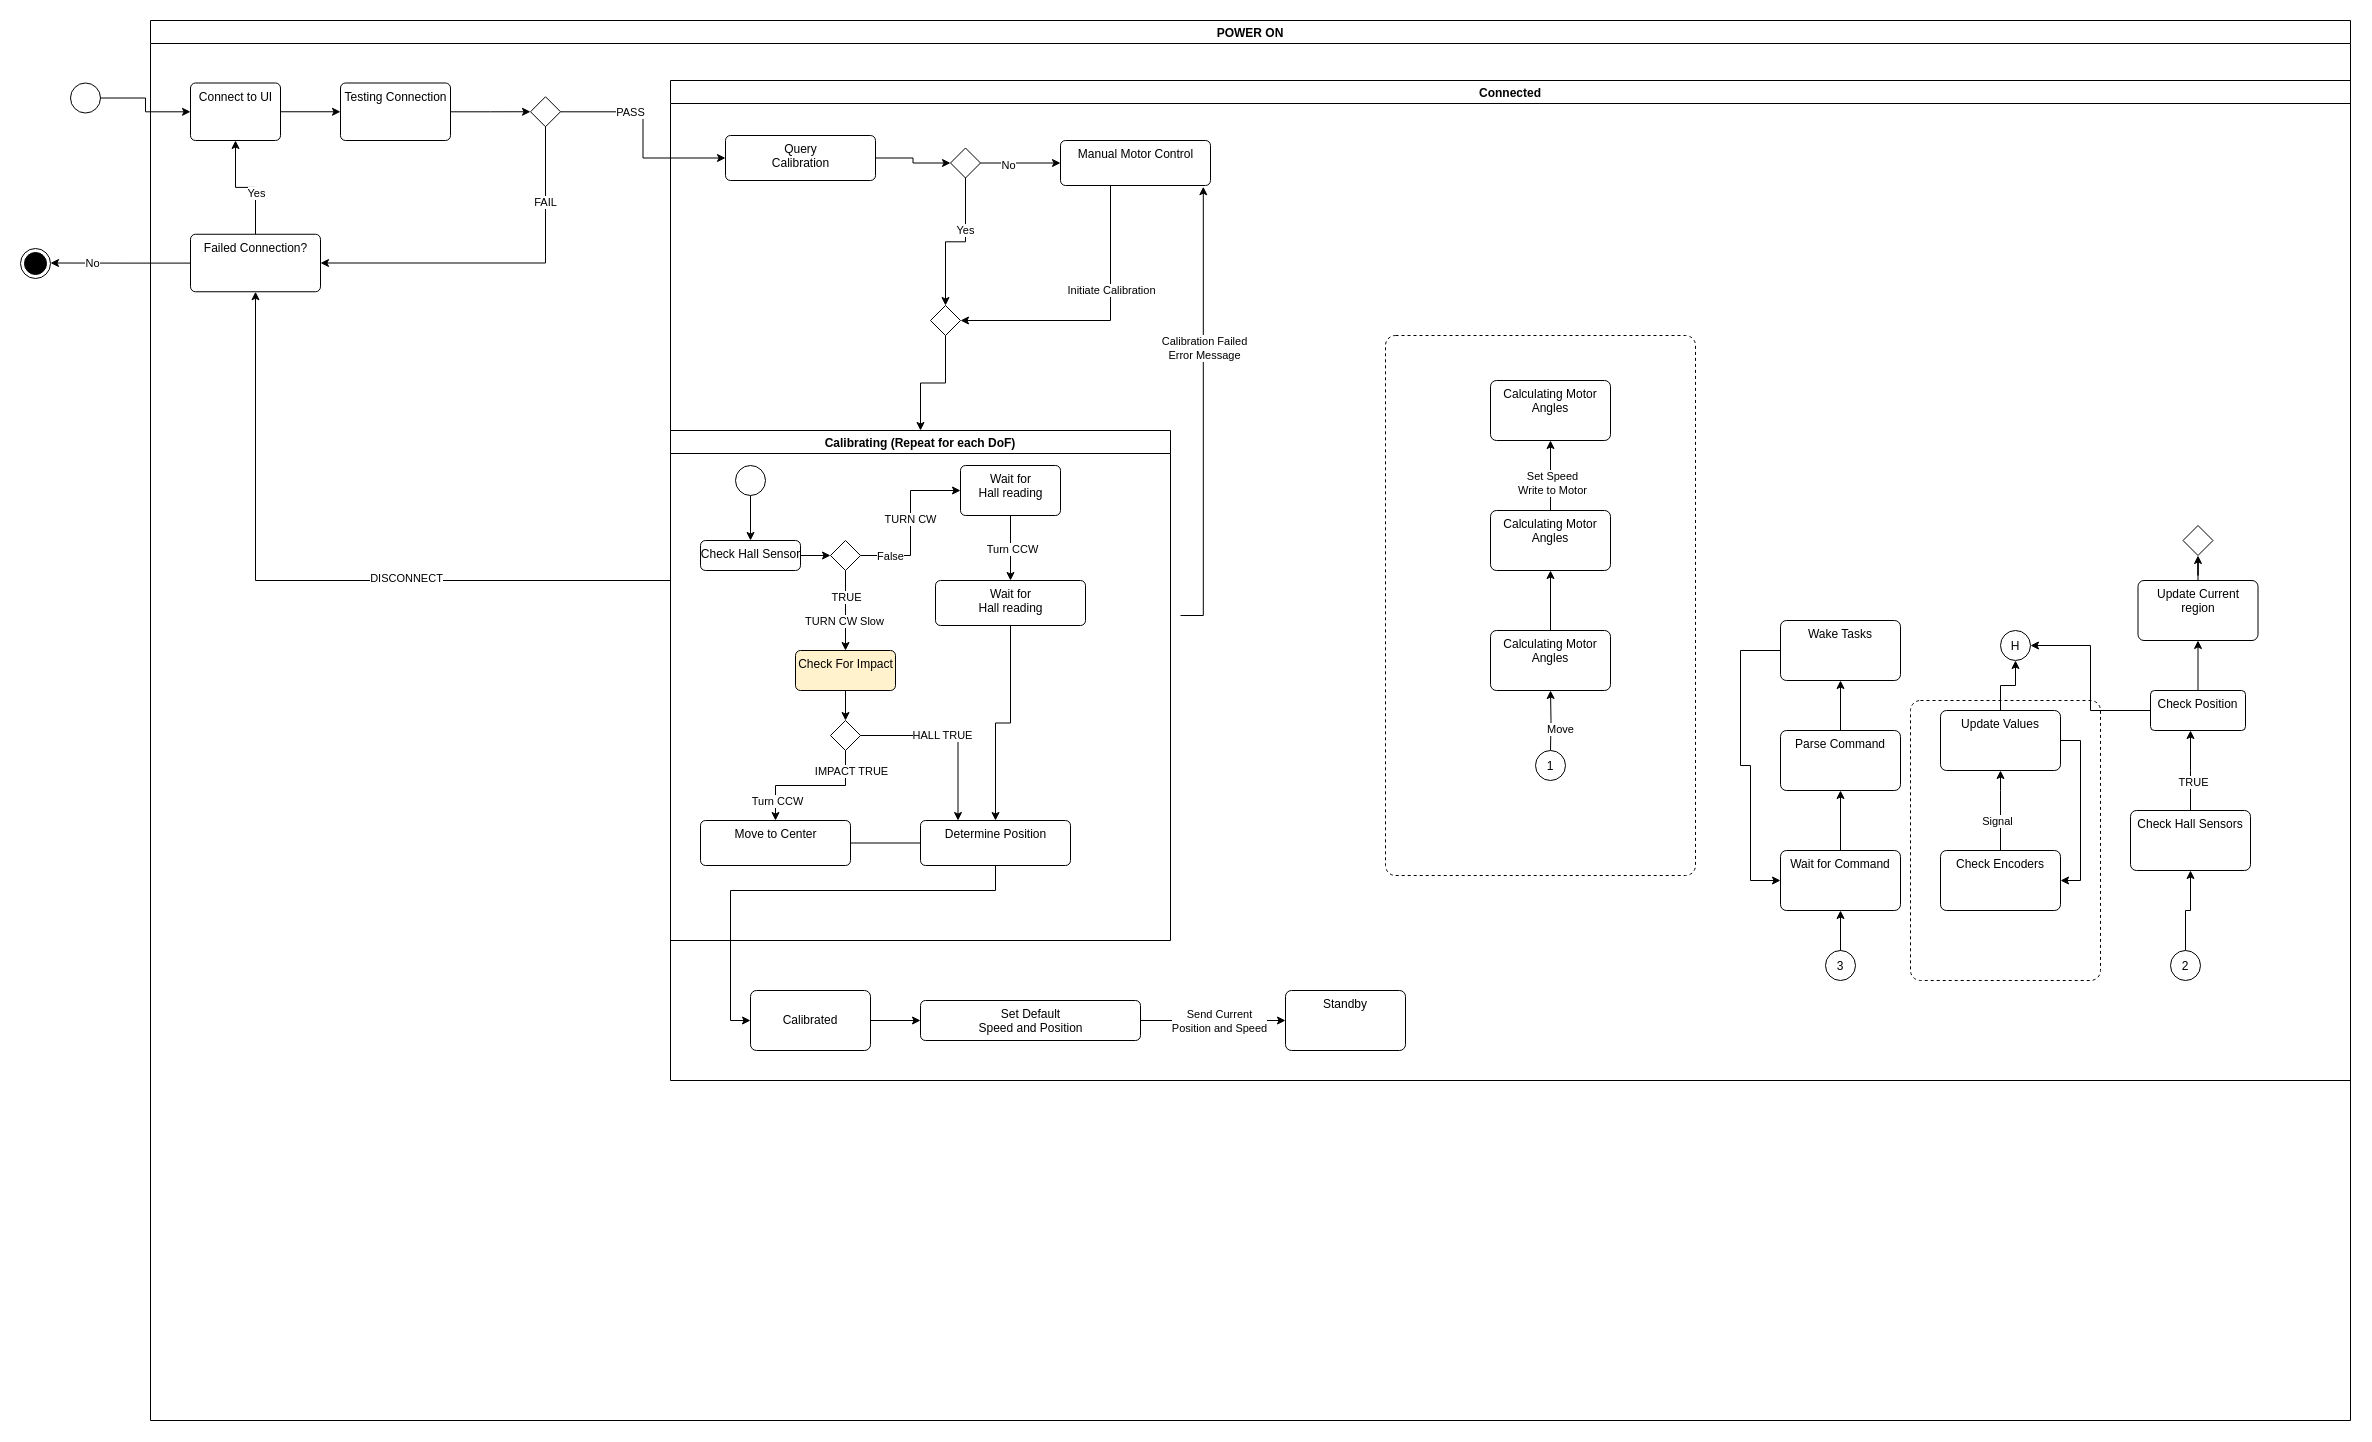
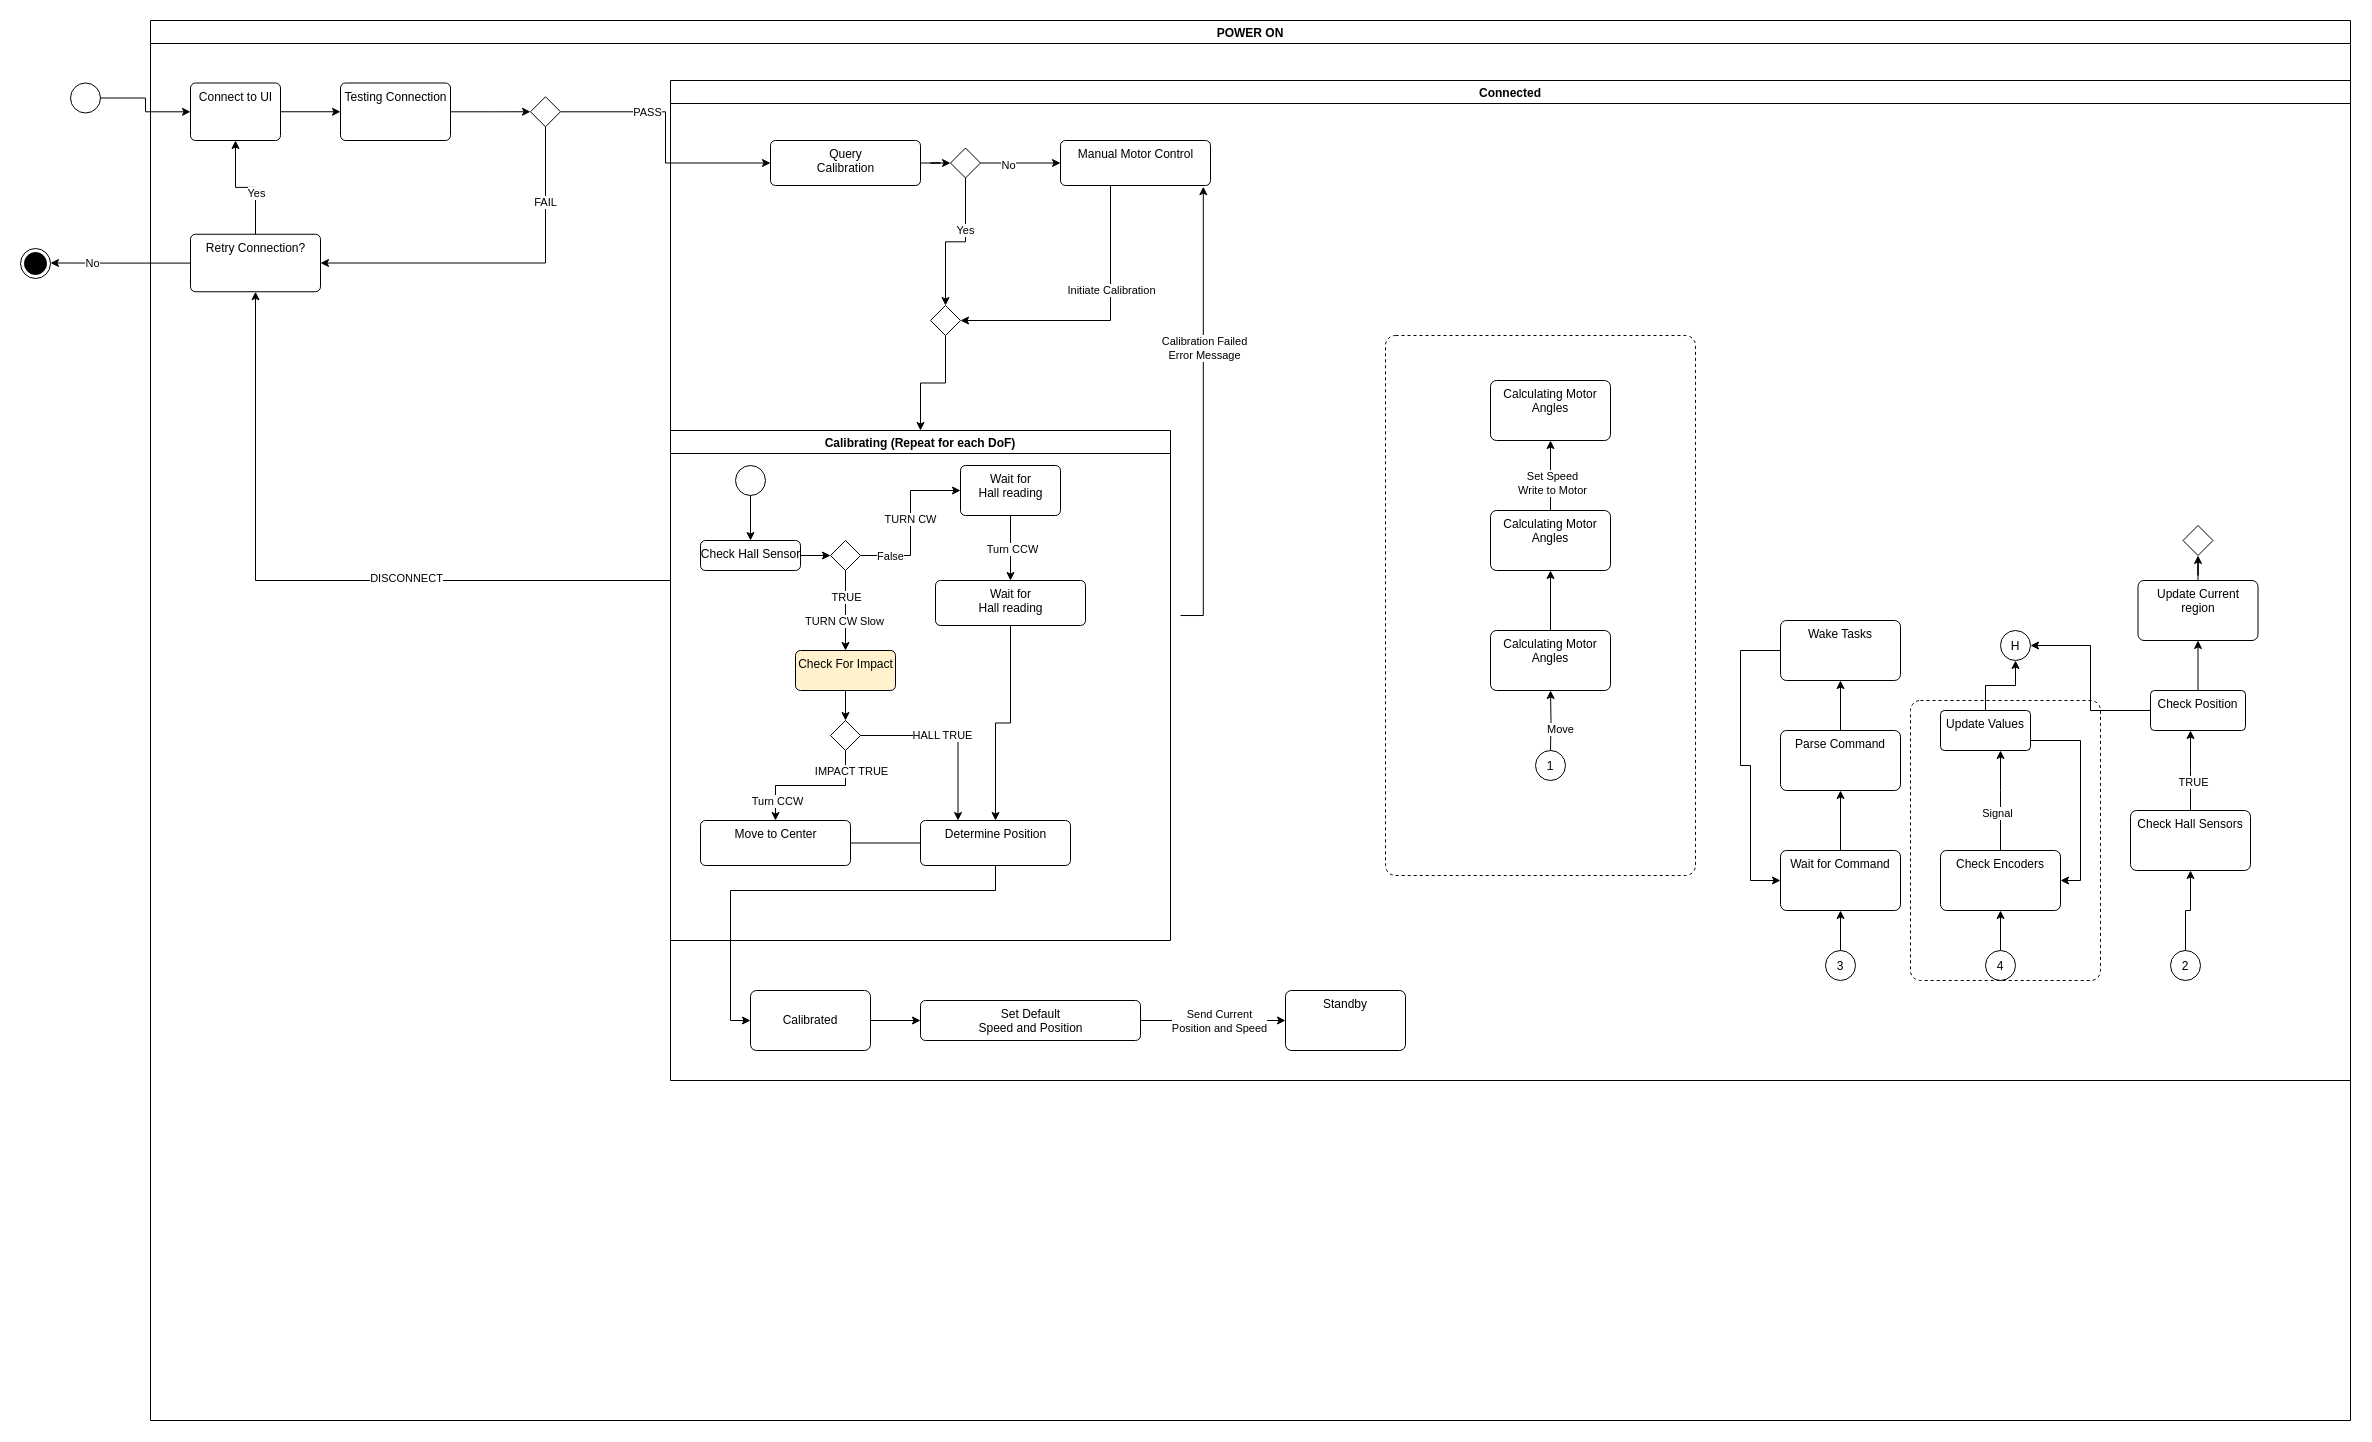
(801, 158) -> (846, 163)
(256, 249) -> (256, 249)
(2001, 741) -> (1986, 731)
none -> (2001, 934)
none -> (2001, 966)
